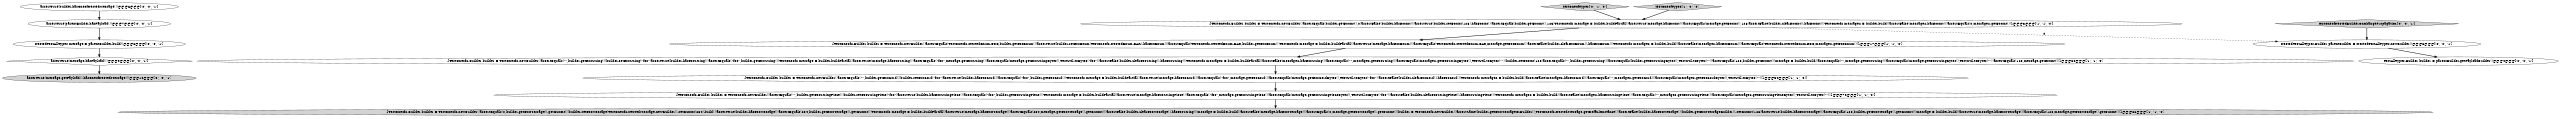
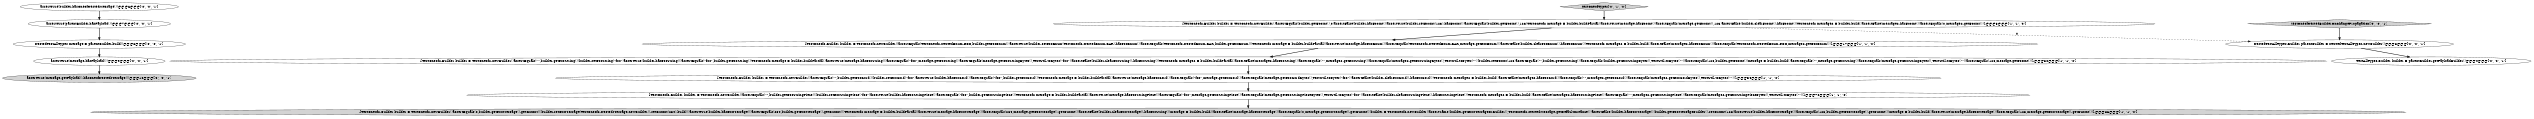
(1678, 7) -> none
(99, 61) -> (99, 61)
